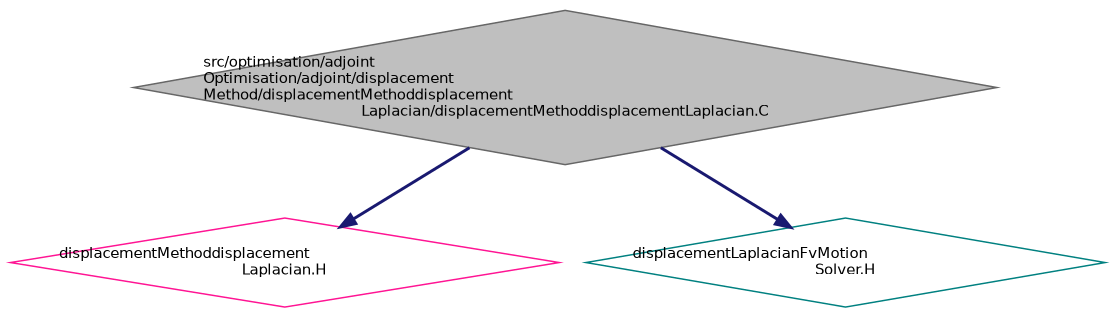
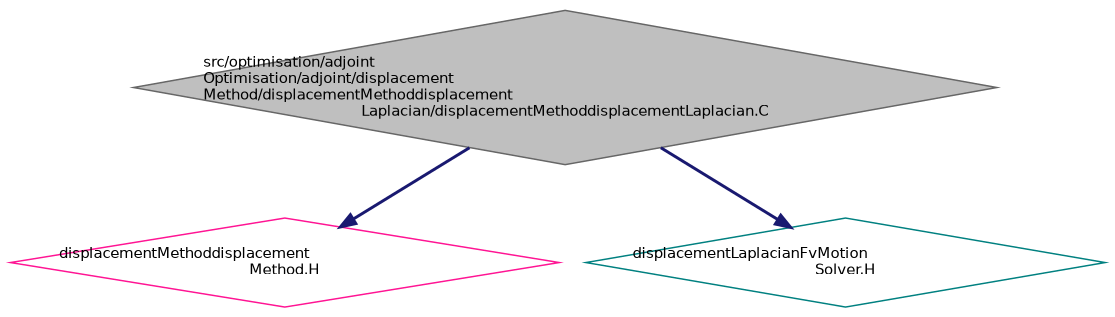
(285, 263) -> (285, 263)
